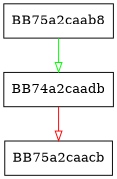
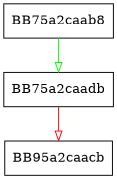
(59, 90) -> (59, 90)
(59, 158) -> (59, 158)
